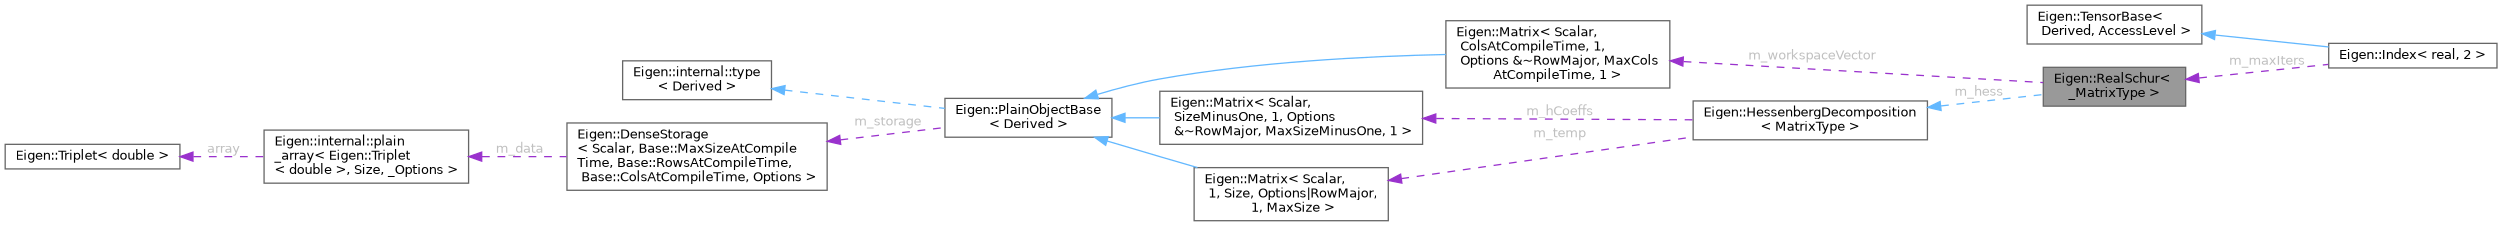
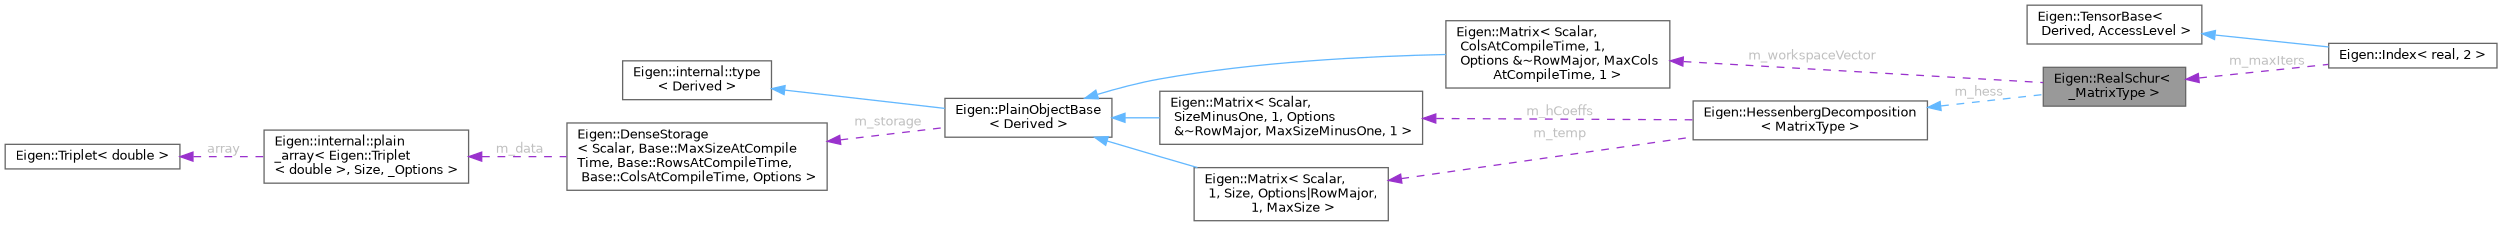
(865, 99) -> (865, 99)
